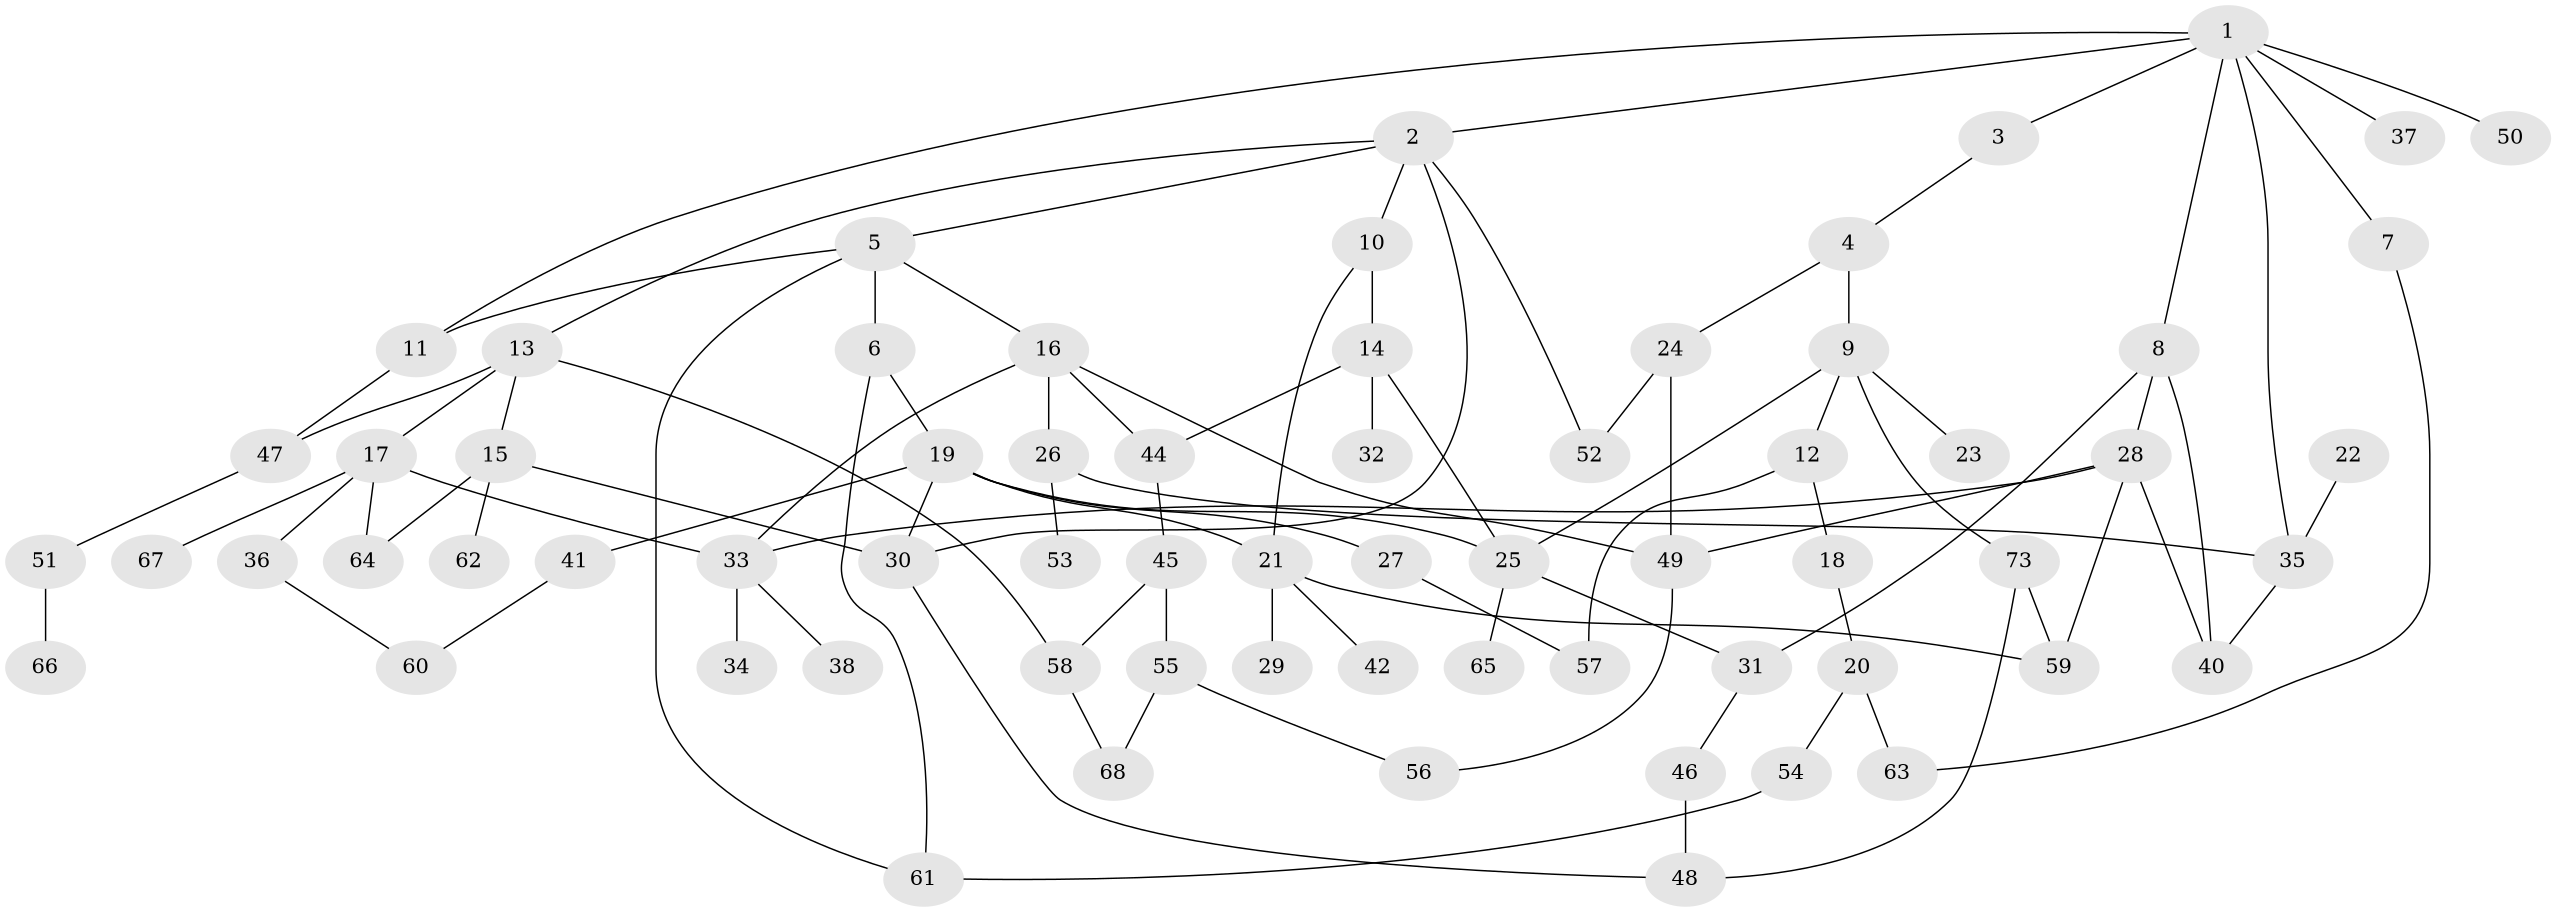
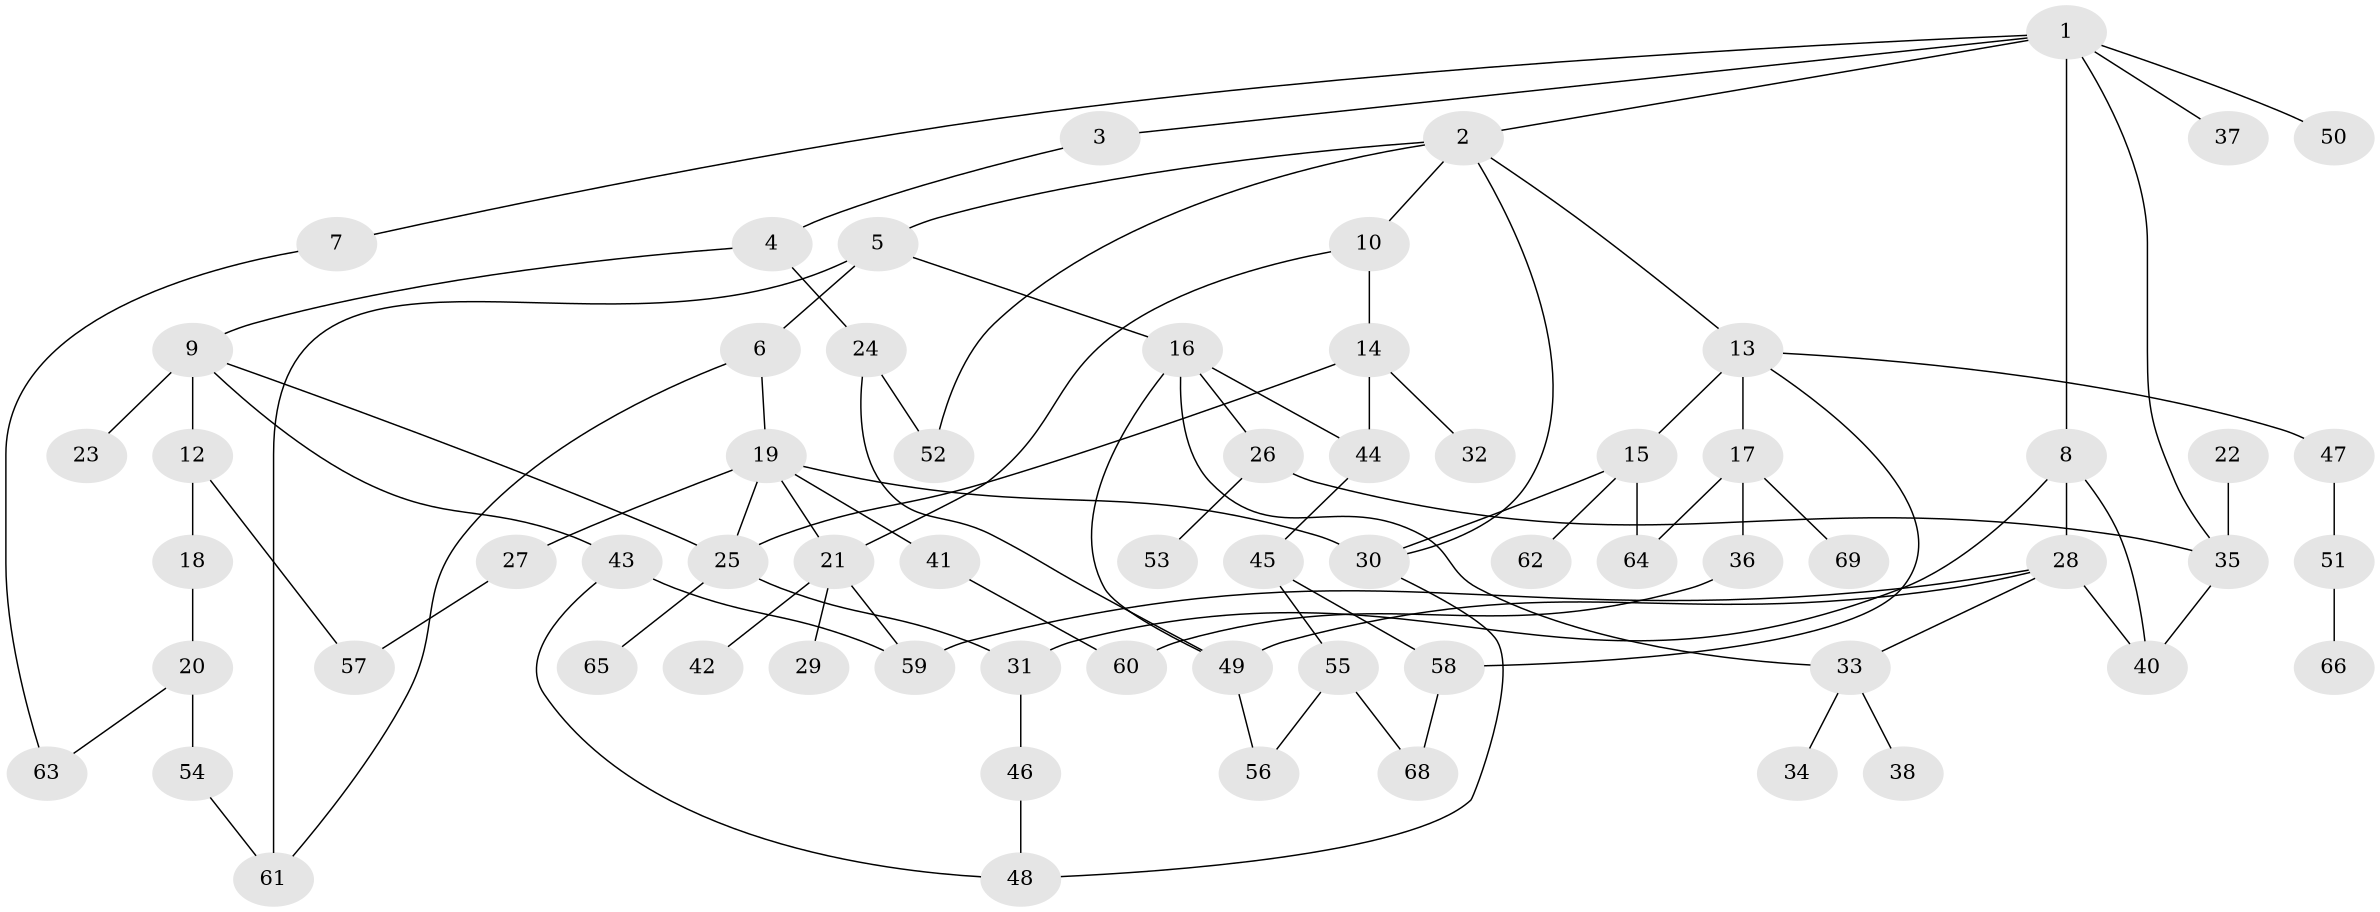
(416, 350) -> none
(554, 515) -> none
(151, 562) -> (1849, 562)
(2019, 562) -> (622, 562)
